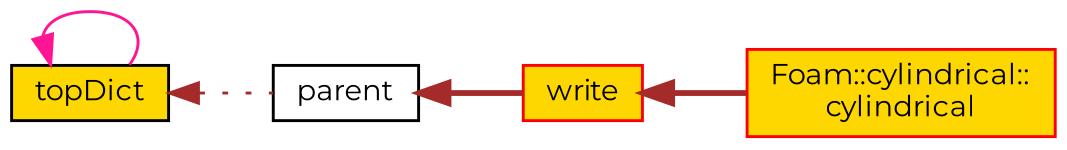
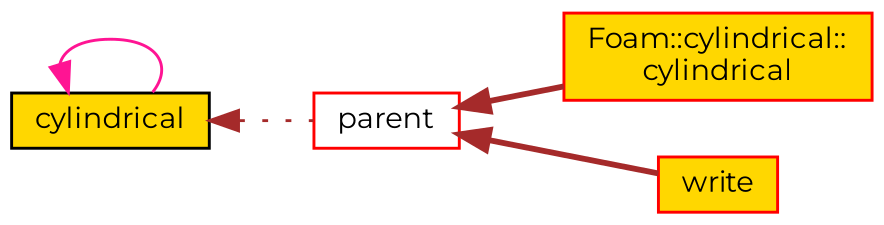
(90, 93) -> (110, 121)
(346, 93) -> (387, 121)
(709, 93) -> (526, 94)
